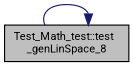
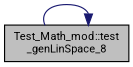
(67, 43) -> (67, 43)
